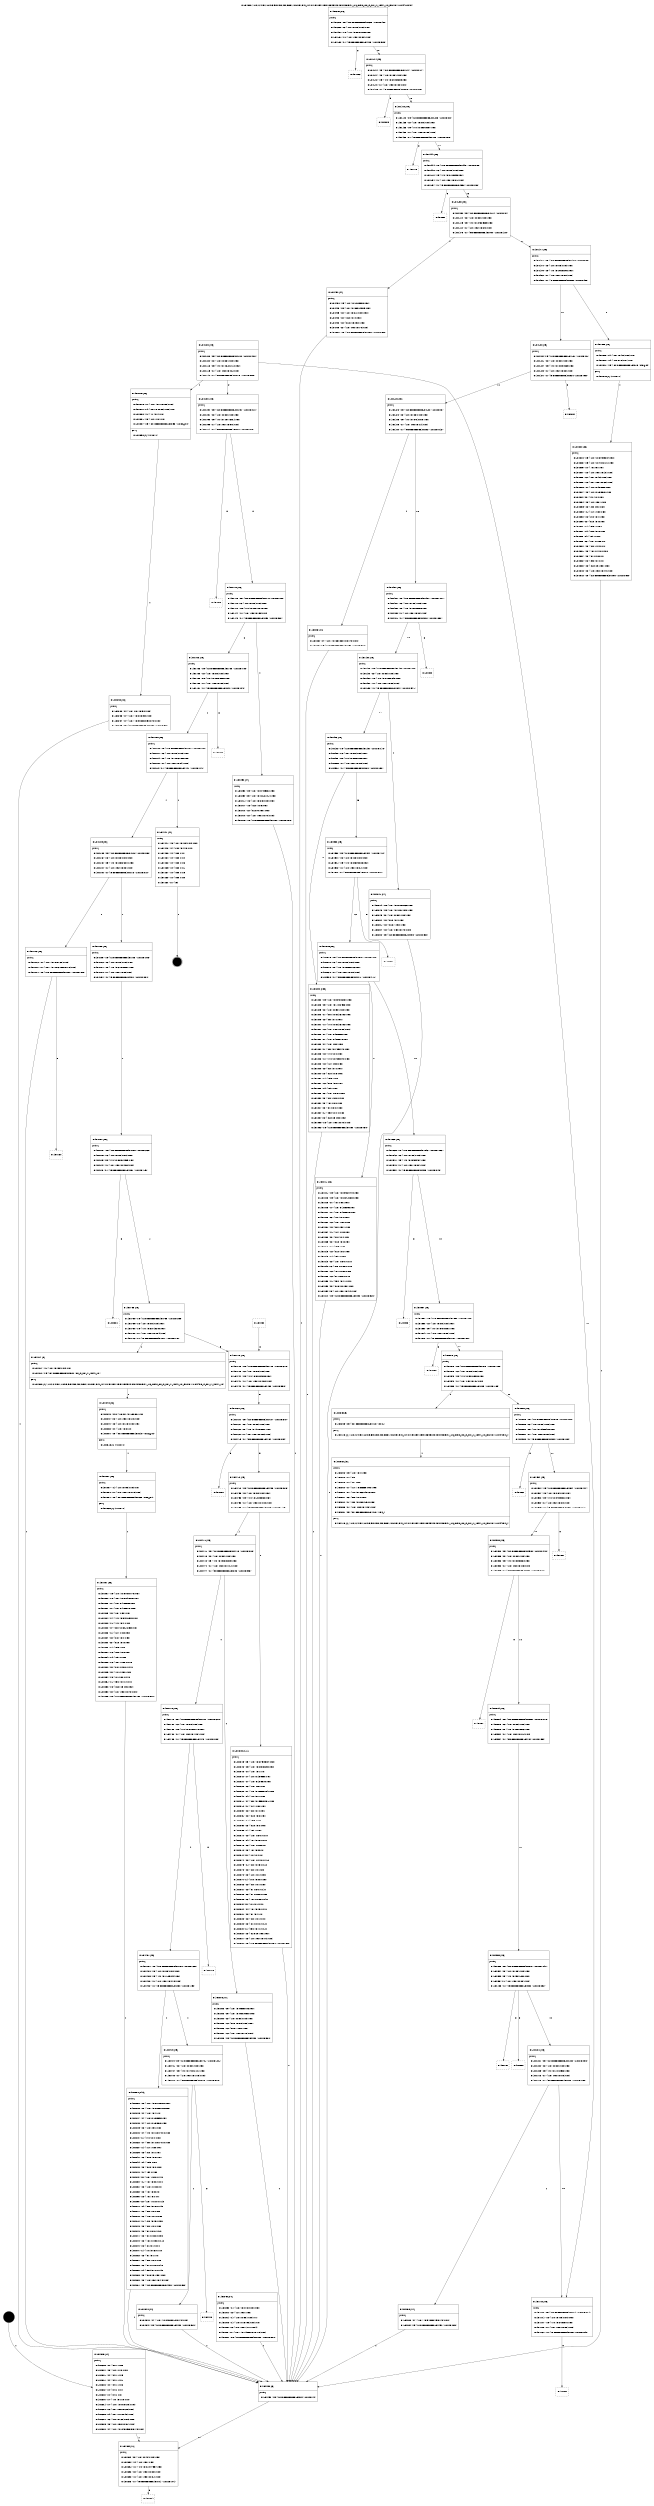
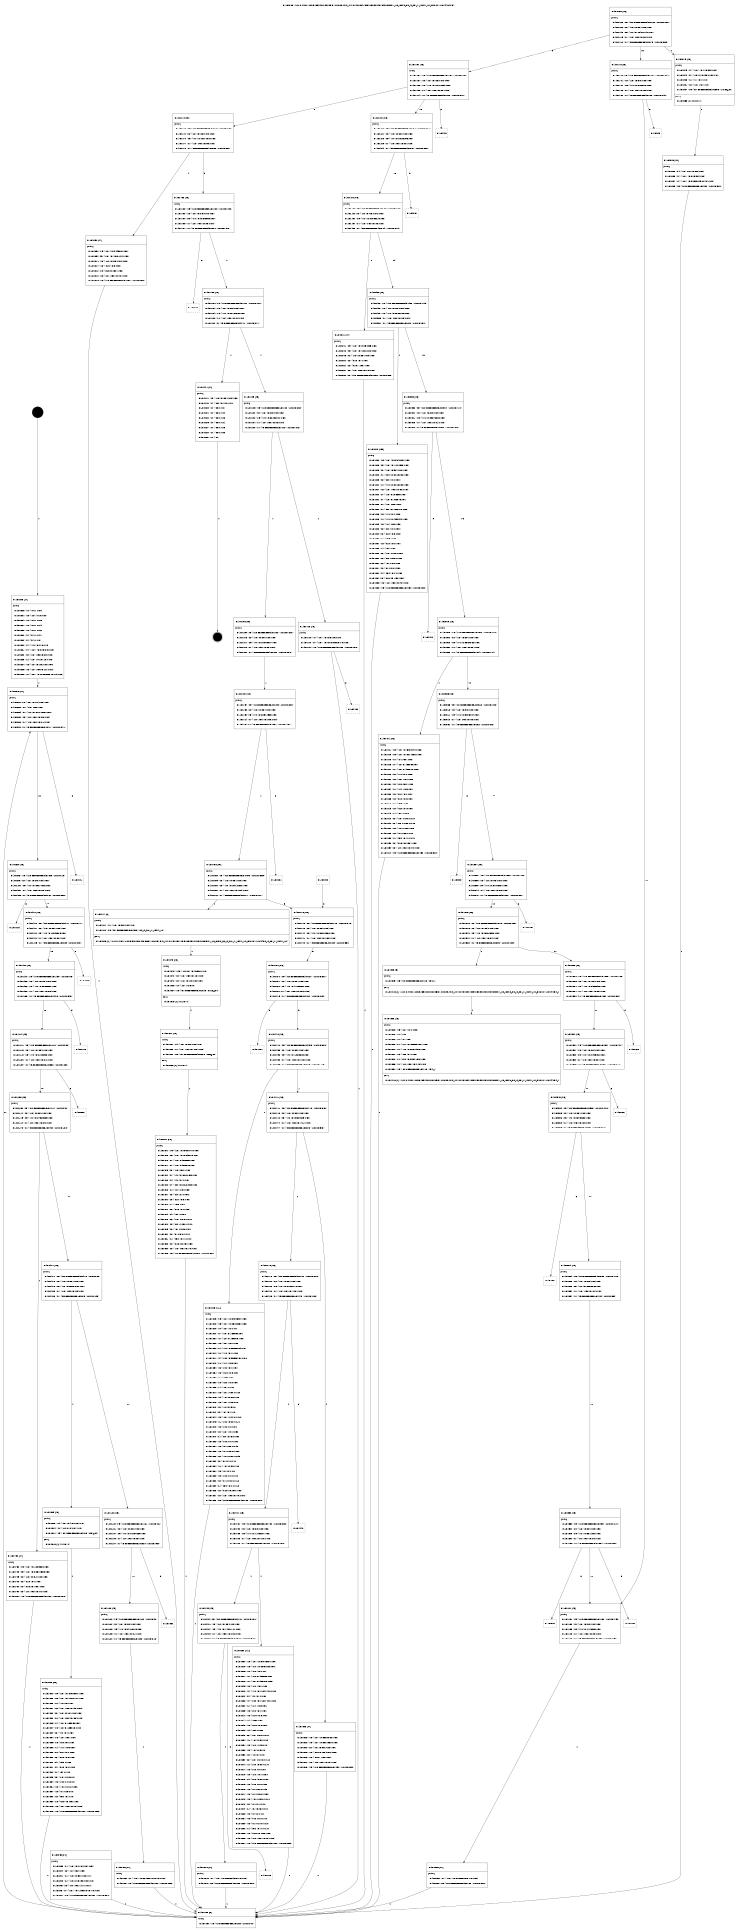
(416, 508) -> (420, 106)
none -> (38, 795)
(560, 2190) -> (645, 854)
